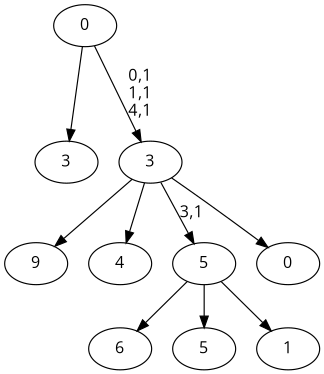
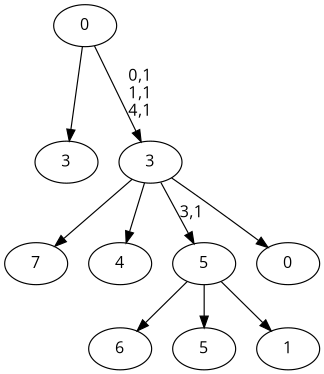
(36, 264) -> (36, 264)
